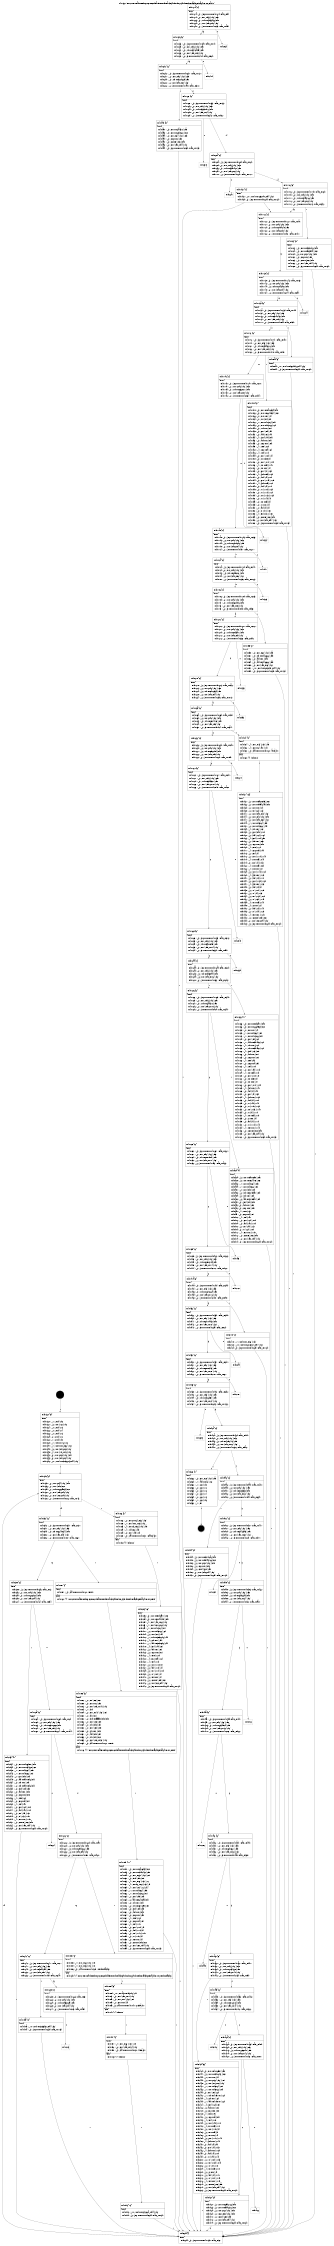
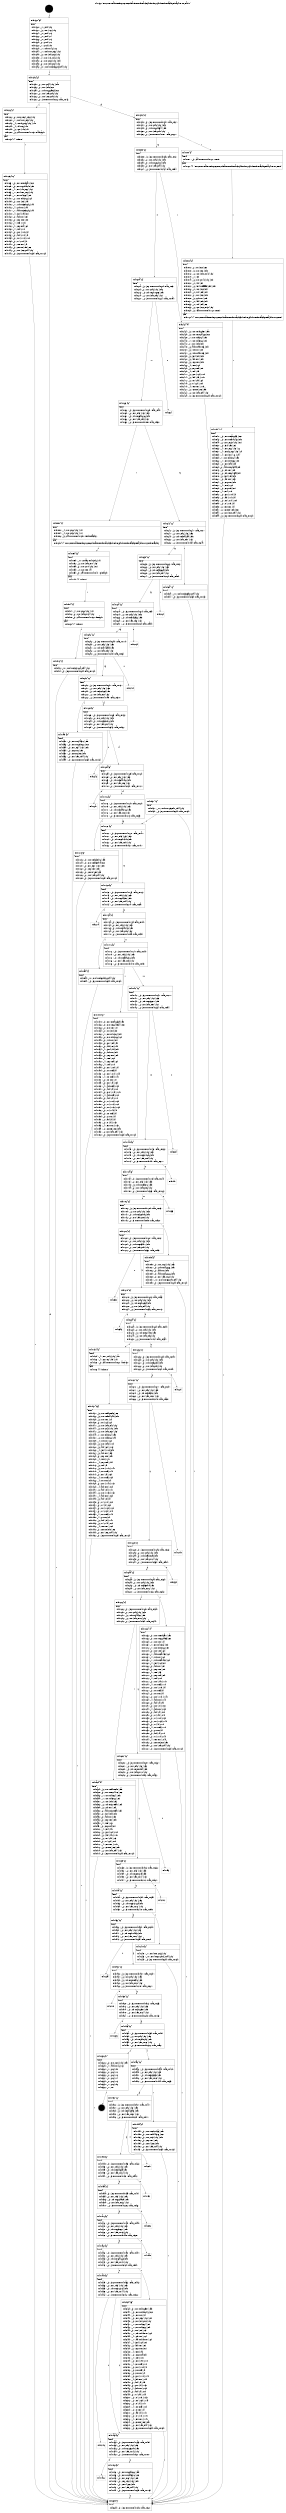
none -> (146, 590)
